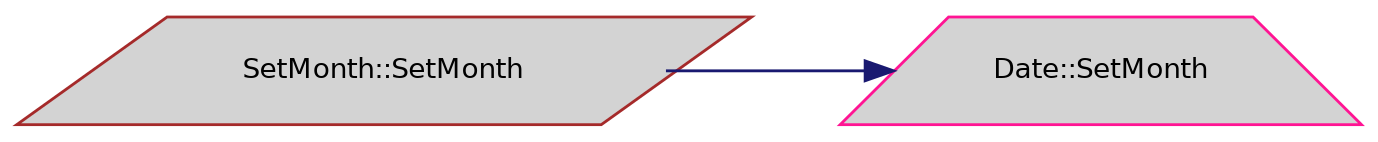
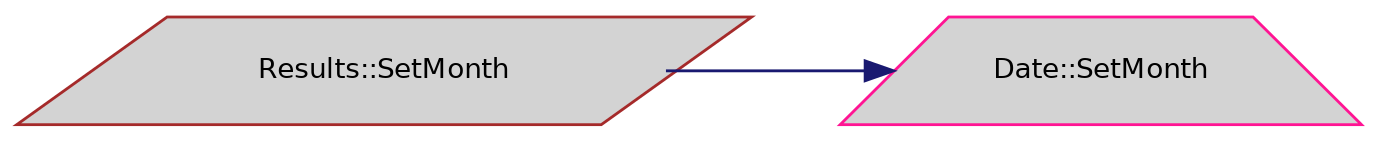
(384, 71) -> (384, 71)
